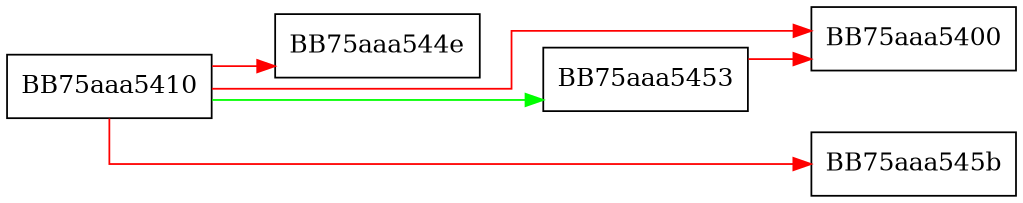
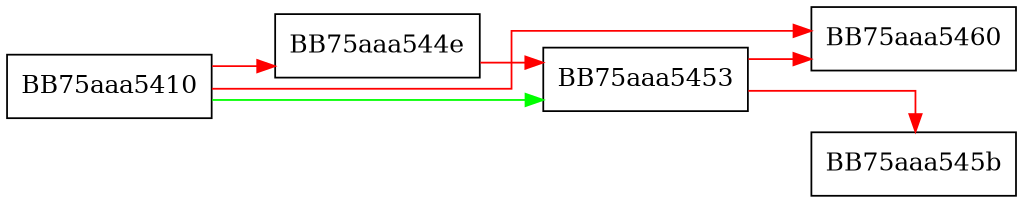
(914, 39) -> (914, 39)
none -> (501, 63)
(429, 164) -> (844, 91)
